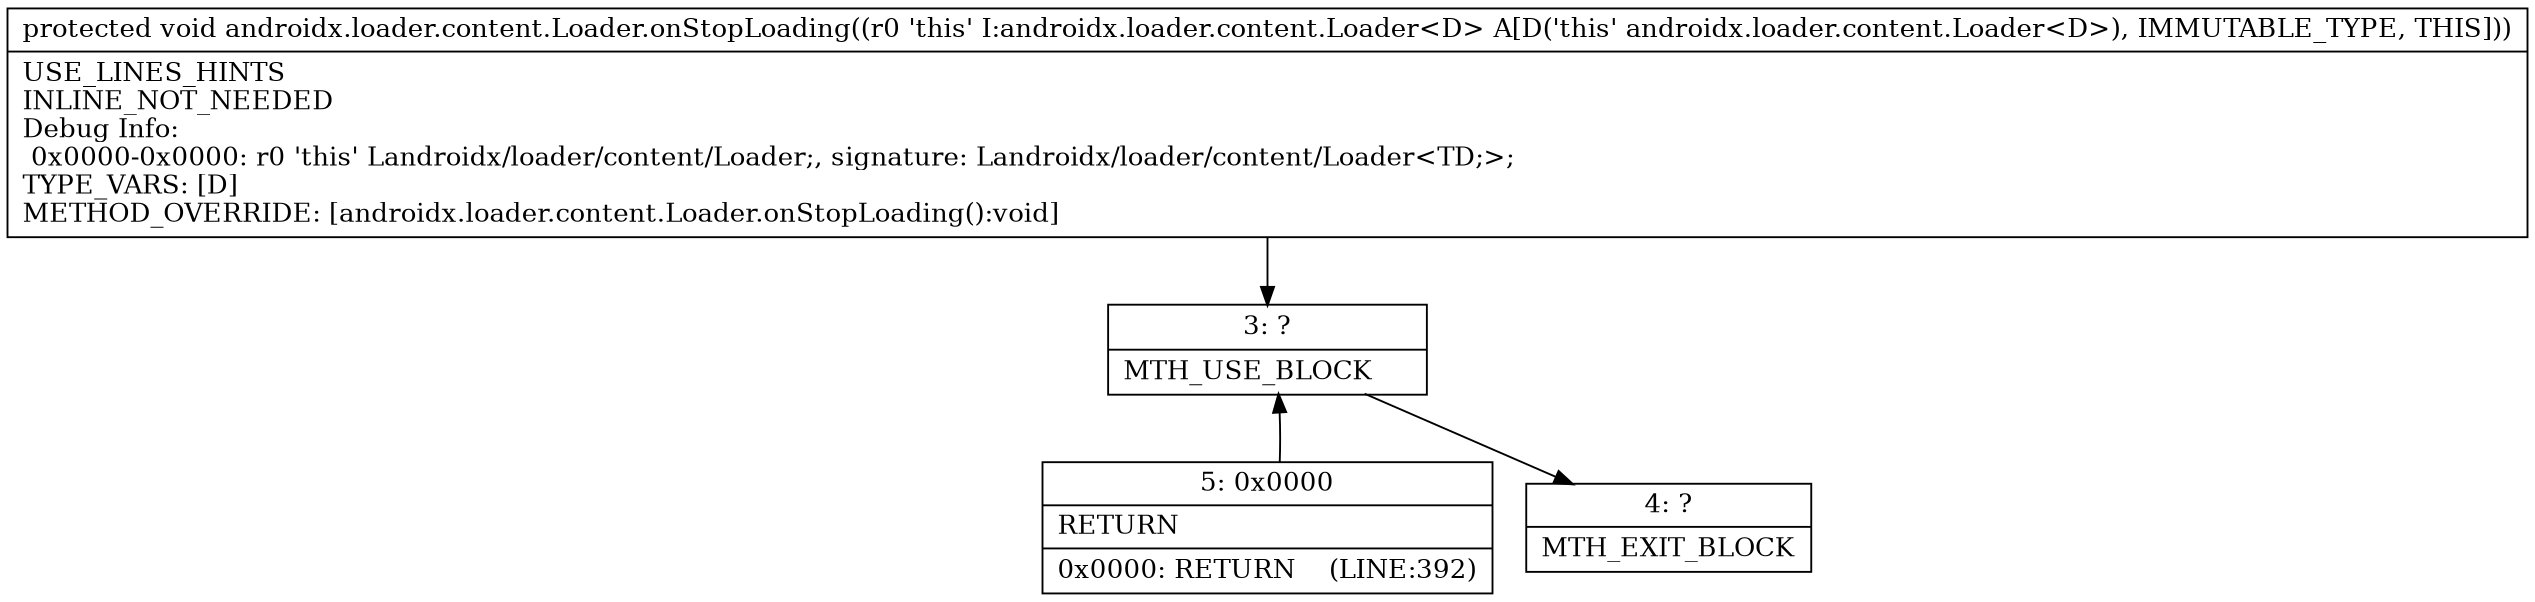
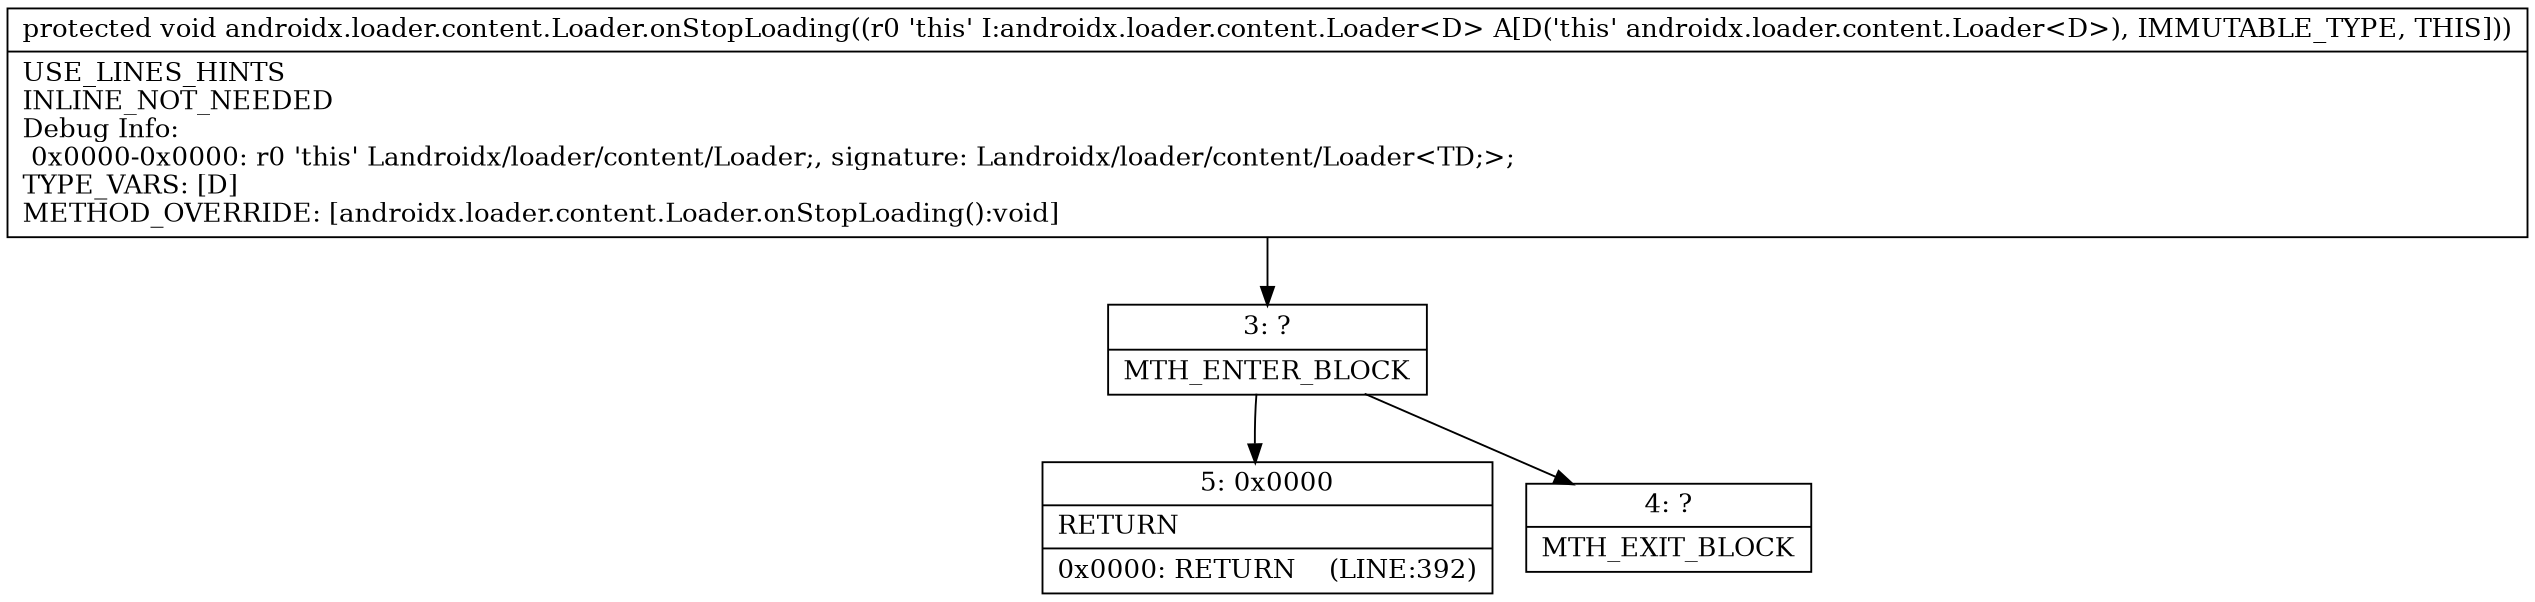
(1248, 371) -> (1268, 371)
(1280, 438) -> (1255, 419)
